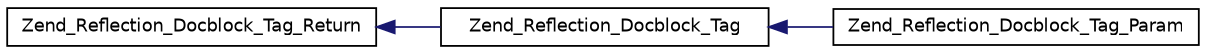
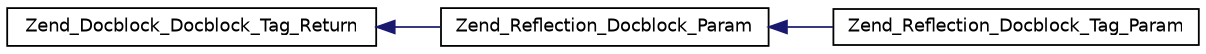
(192, 27) -> (192, 27)
(605, 27) -> (605, 27)
